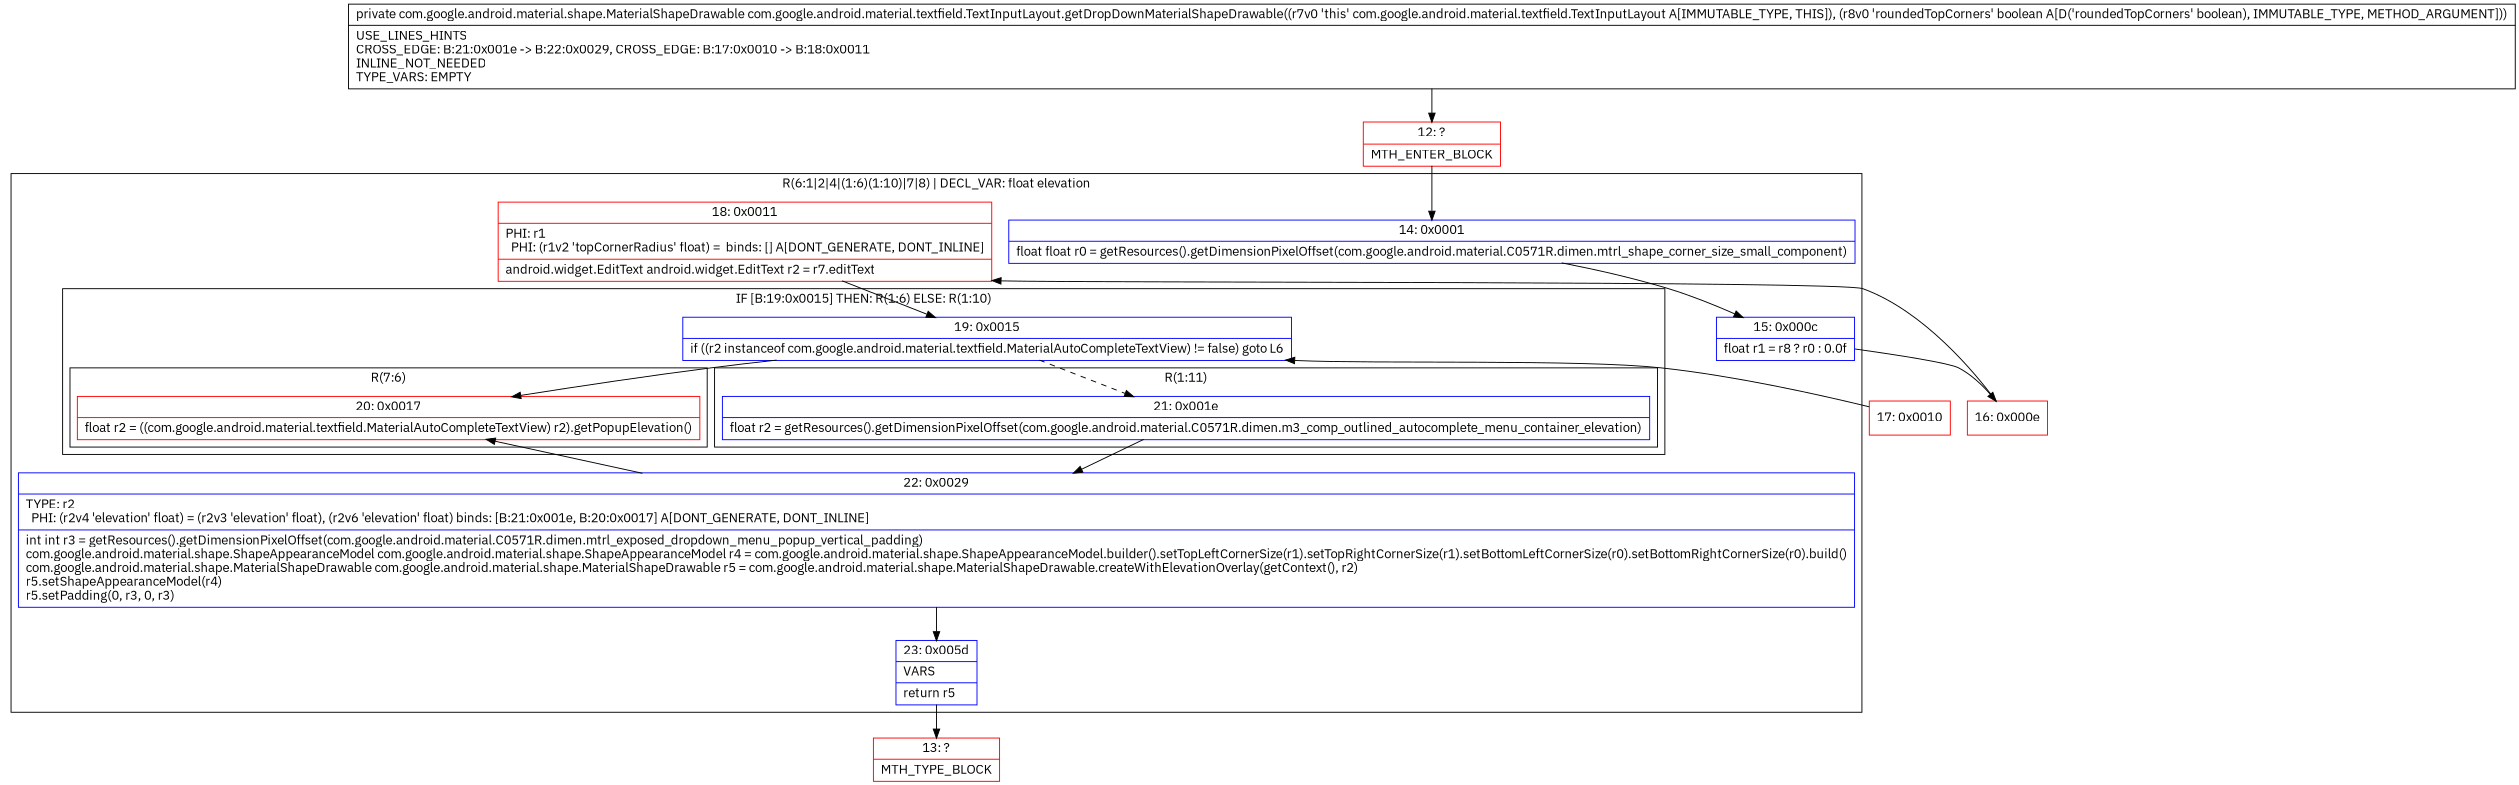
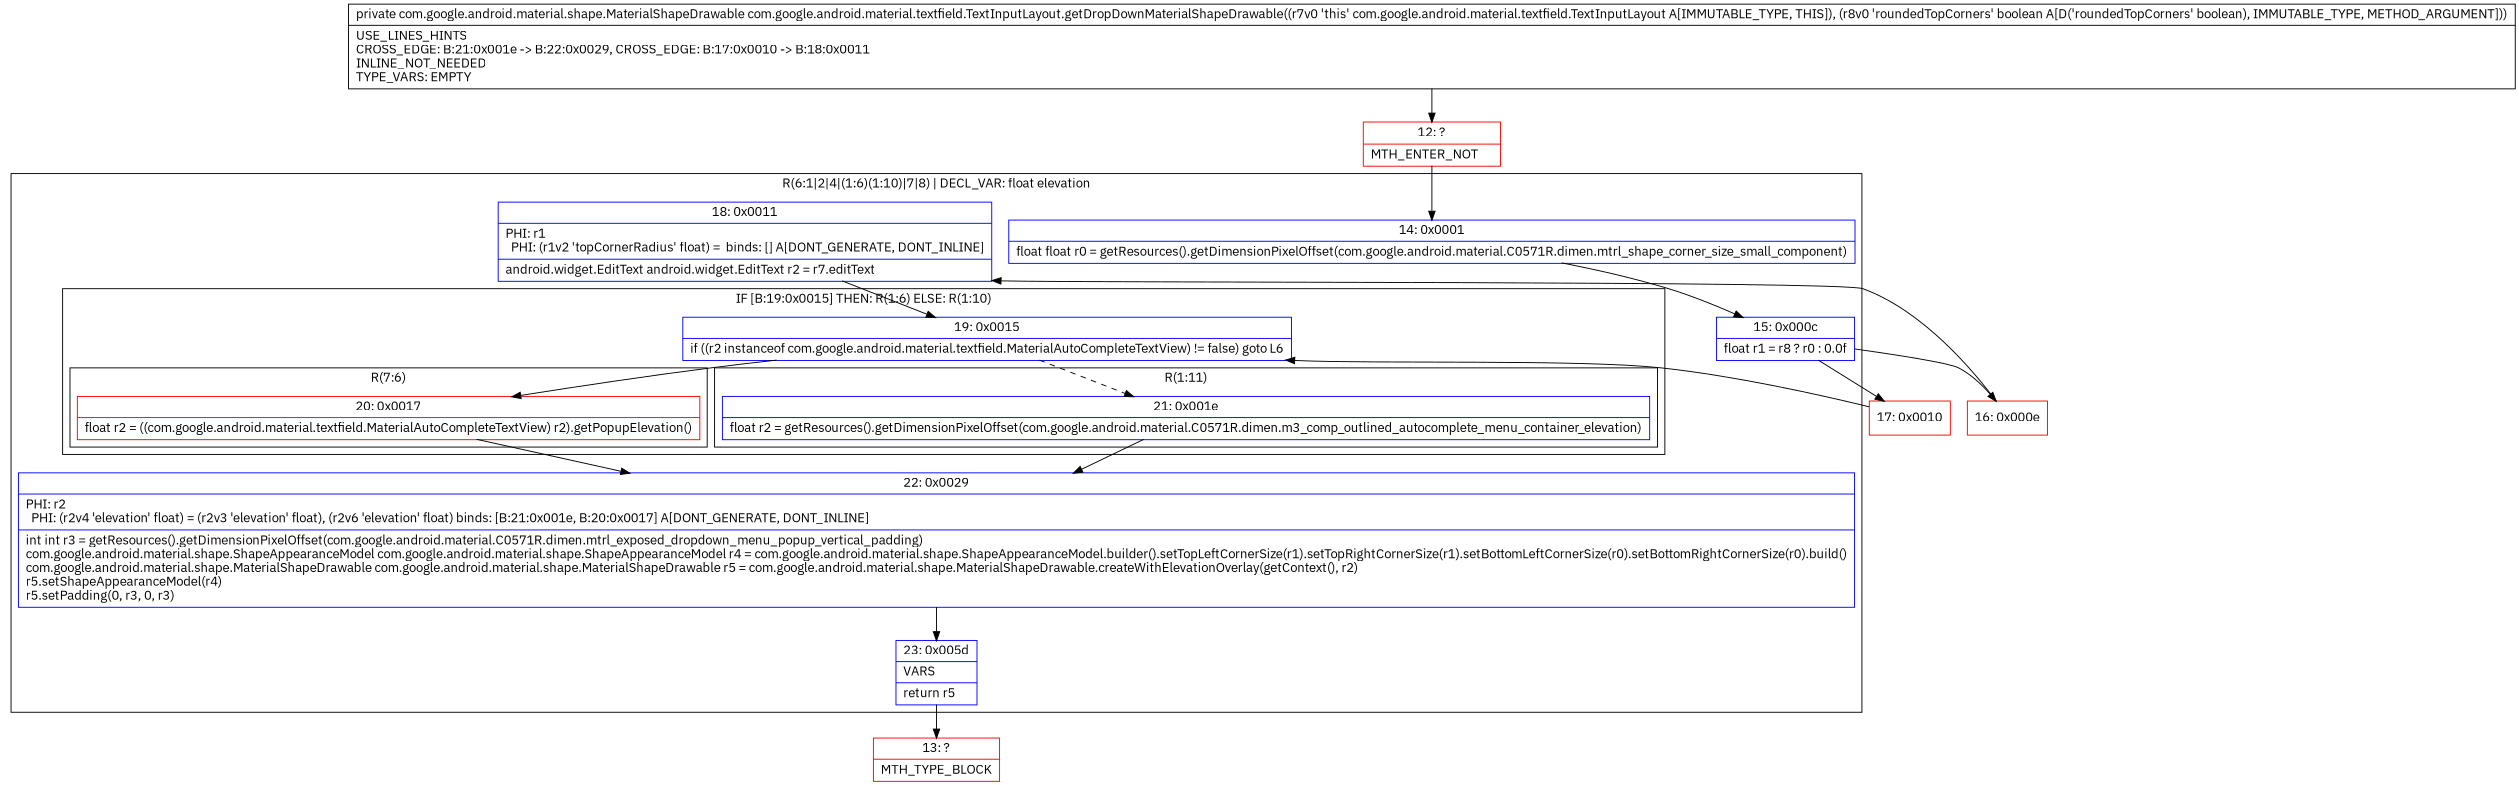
(1432, 155) -> (1425, 155)
(745, 242) -> (745, 242)
none -> (1847, 378)
(583, 460) -> (570, 460)
(52, 505) -> (47, 505)
